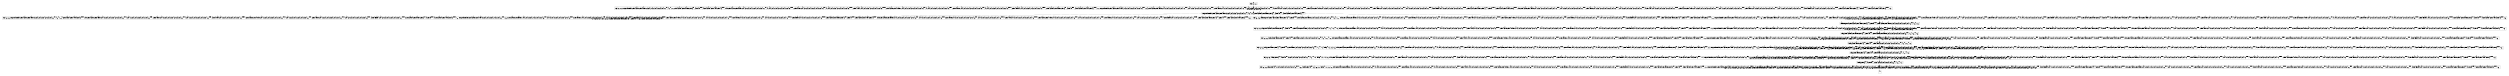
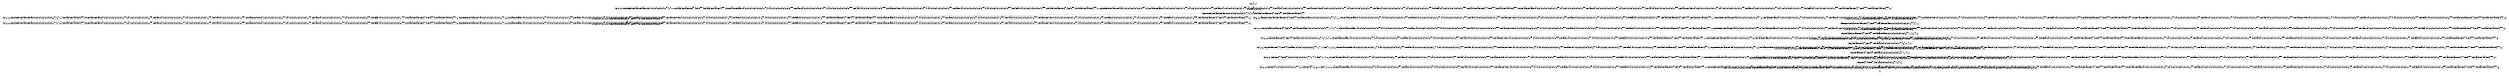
none -> (627, 23)
